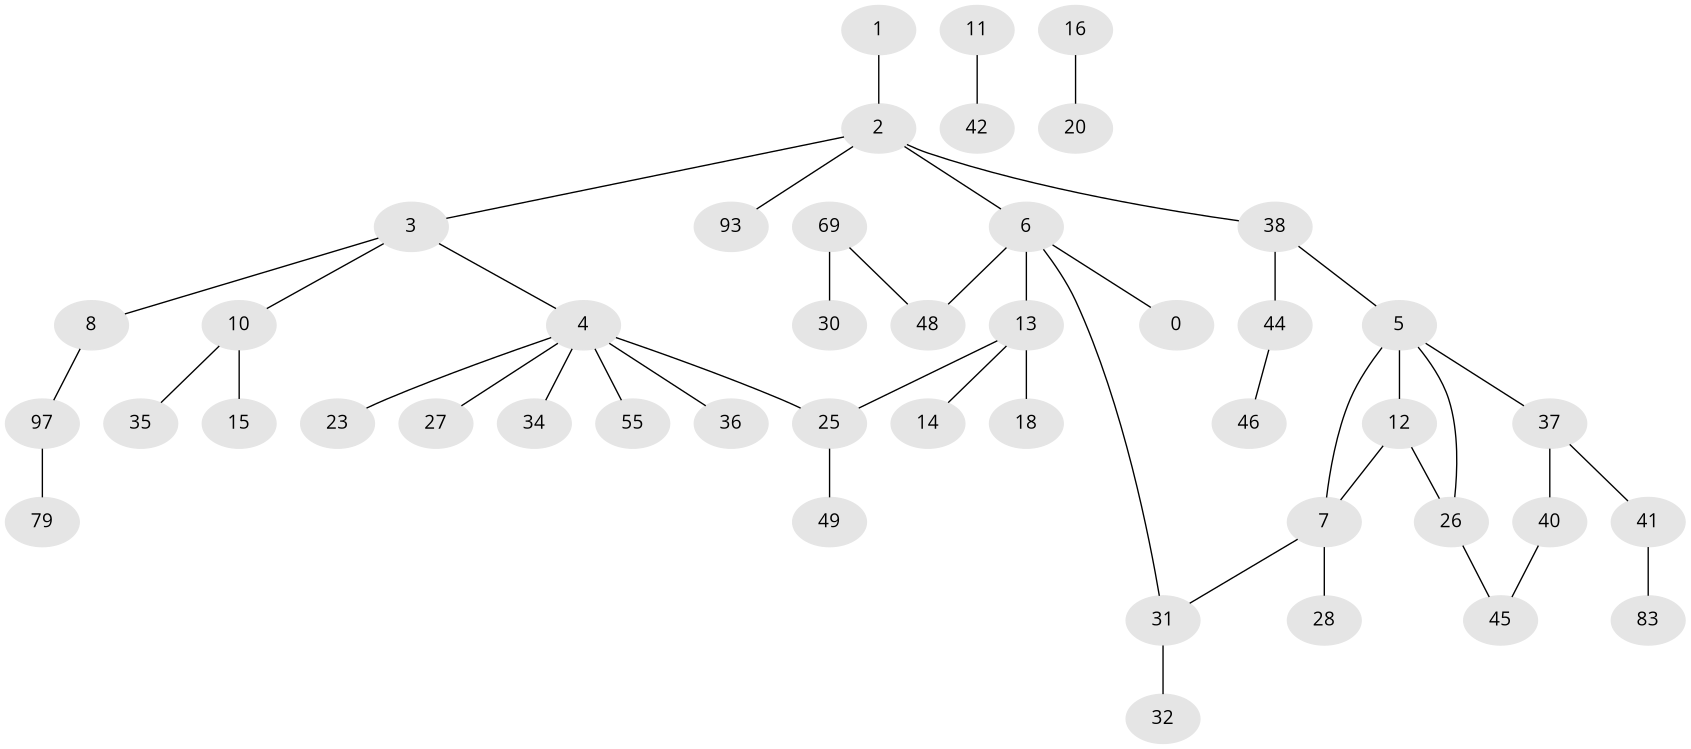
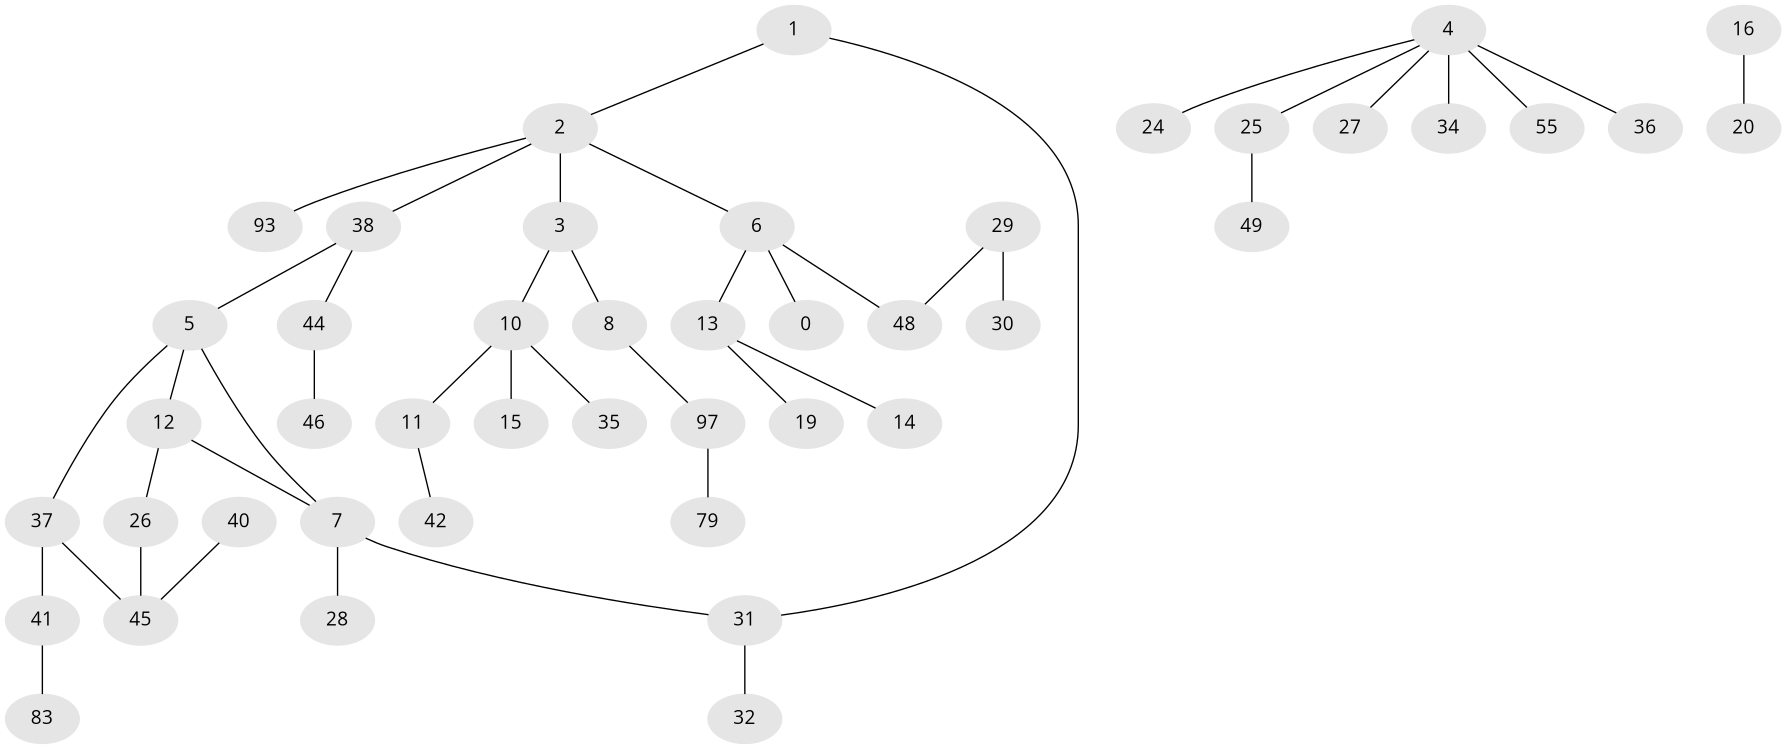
(830, 227) -> (1003, 227)
(498, 276) -> none
none -> (462, 374)
(928, 374) -> none
(1118, 416) -> (1078, 349)
(1453, 418) -> none
(338, 424) -> (1153, 128)
(1026, 424) -> (806, 424)
(1550, 473) -> (91, 571)
